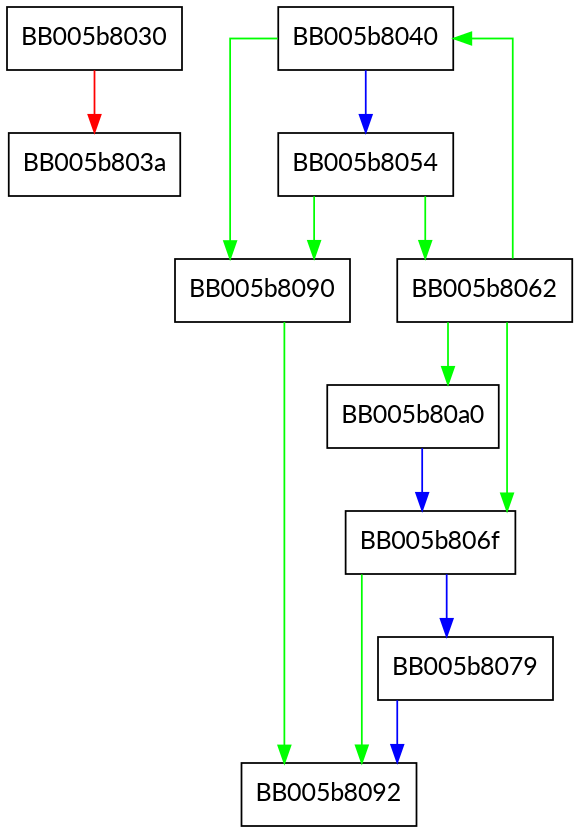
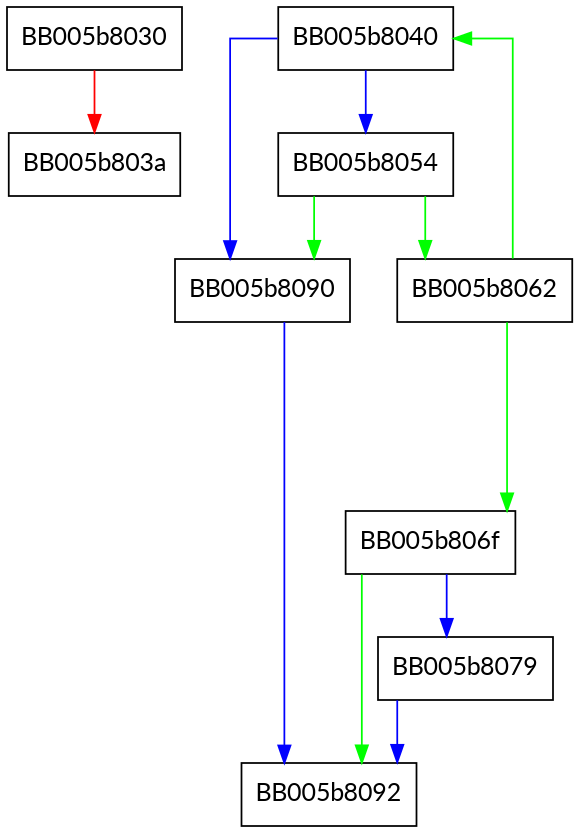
(230, 116) -> (230, 116)
(413, 416) -> none
(284, 534) -> (284, 534)
